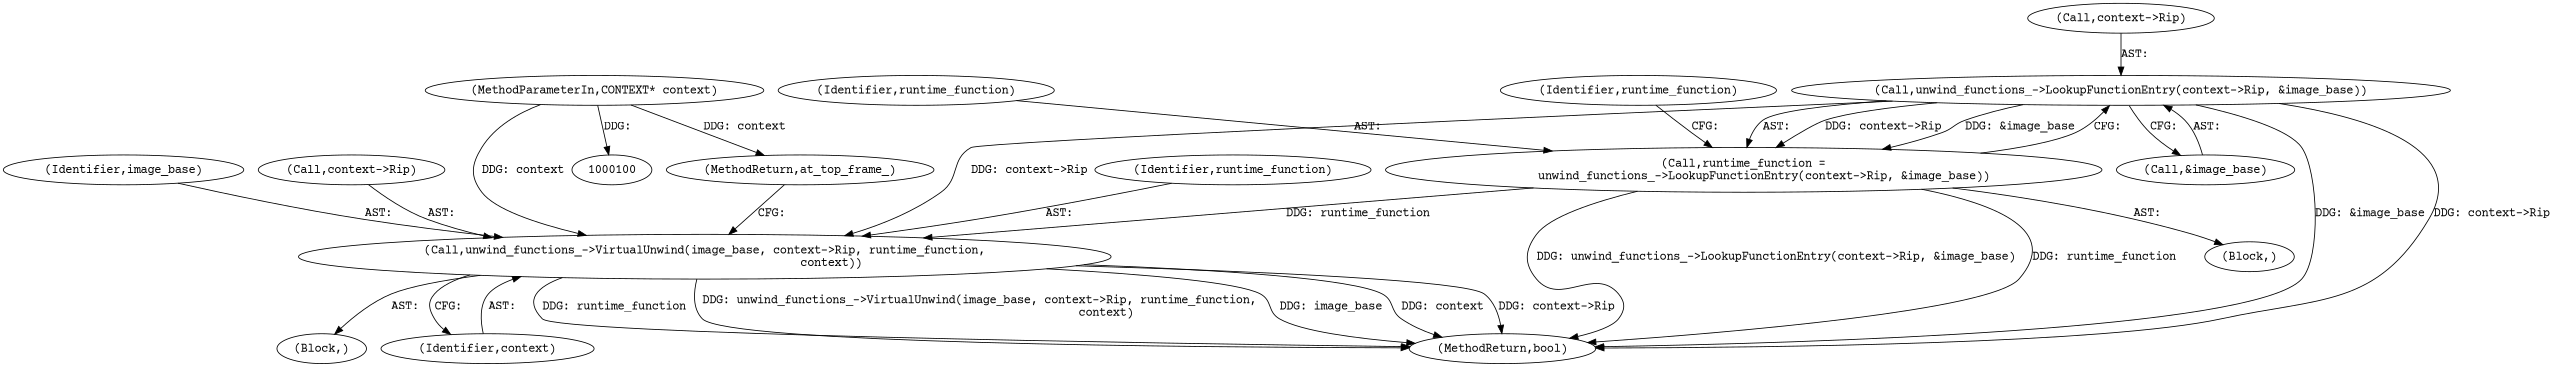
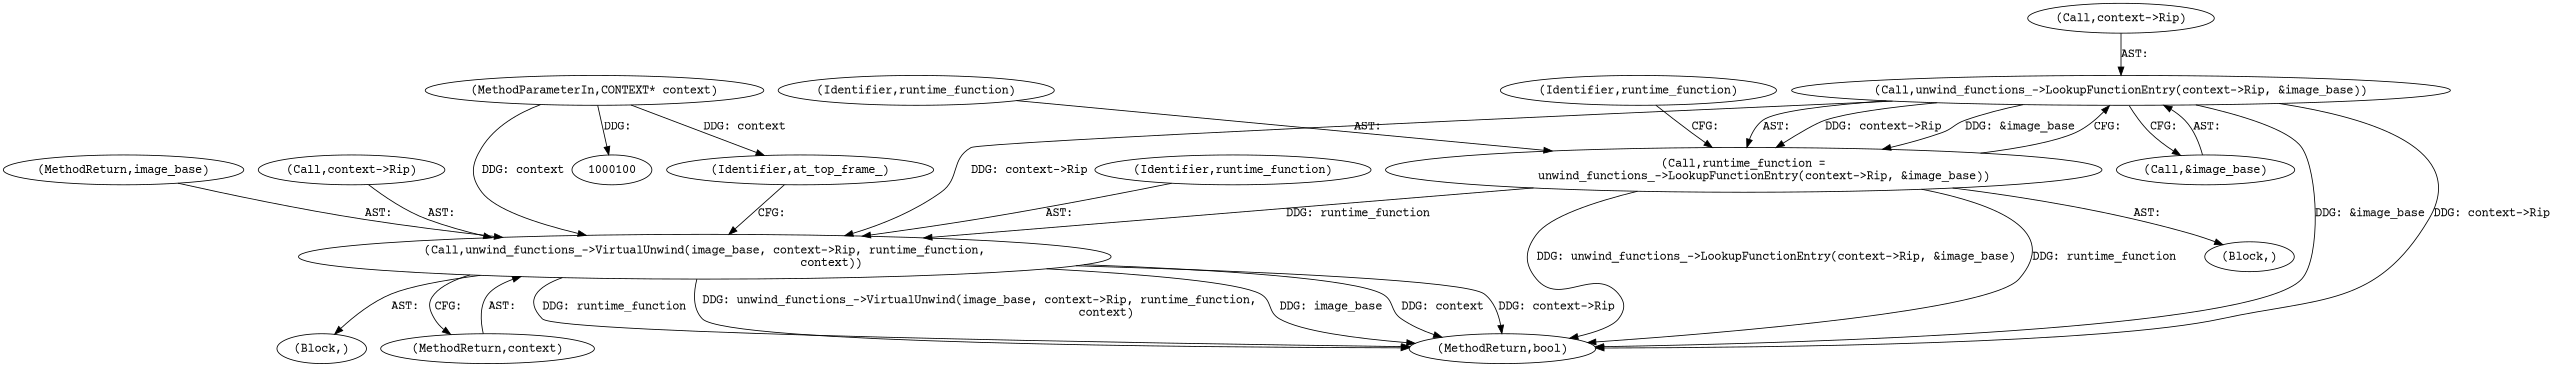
(124, 170) -> (124, 170)
(800, 170) -> (800, 170)
(488, 349) -> (488, 349)
